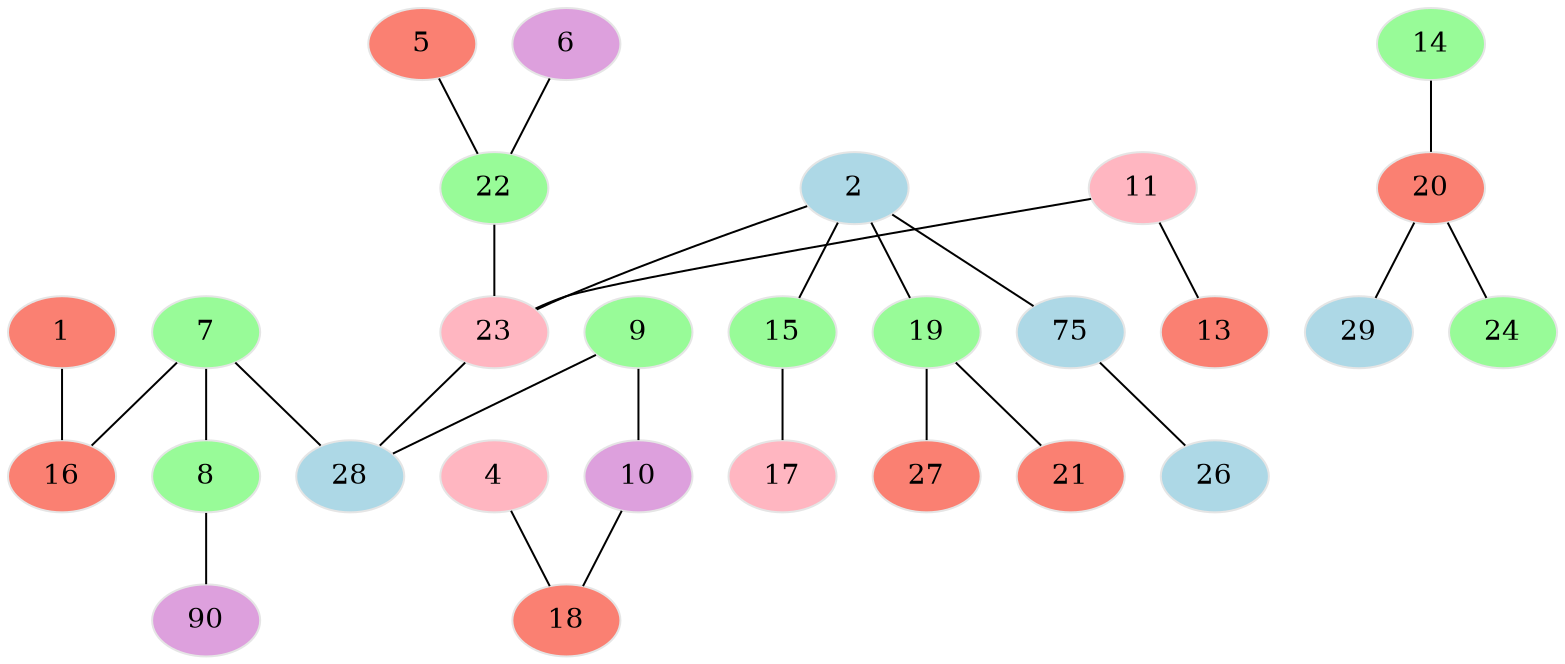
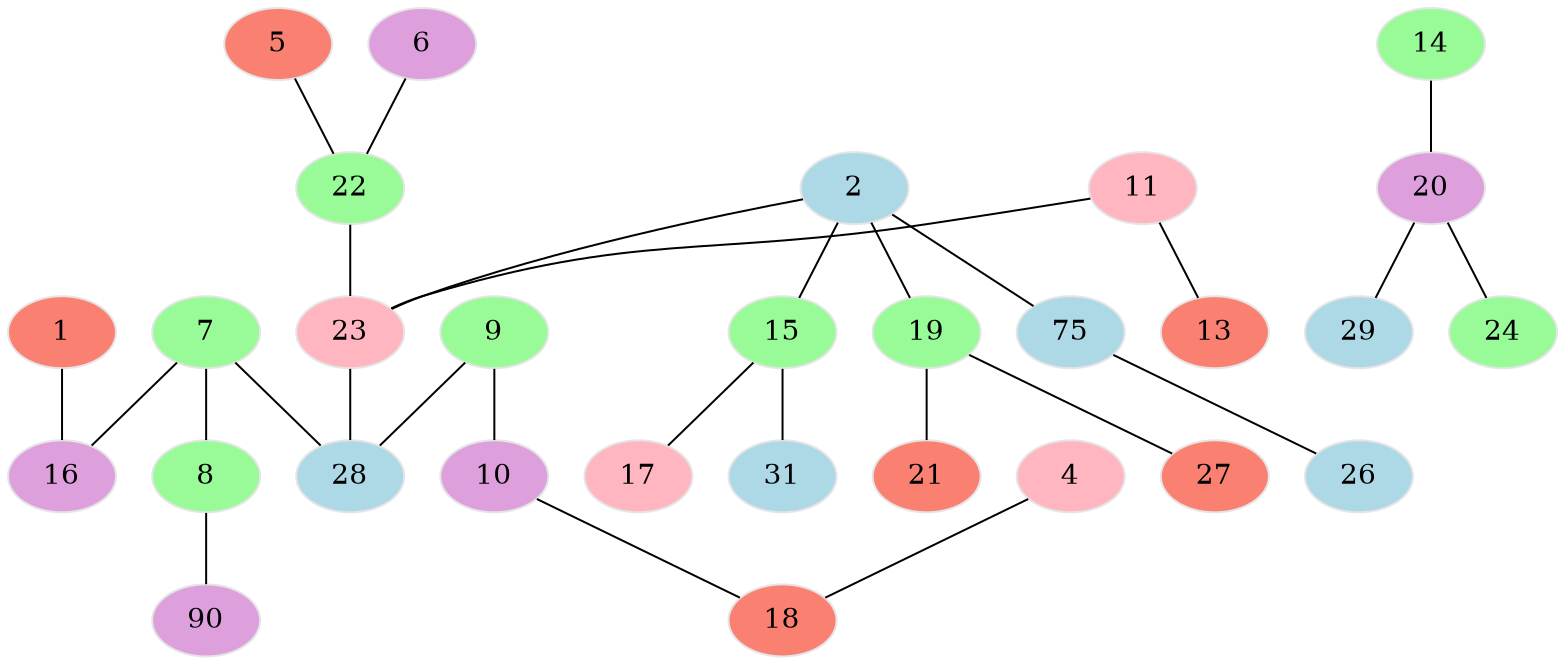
(1431, 188) -> (1431, 188)
(62, 476) -> (62, 476)
none -> (783, 476)
